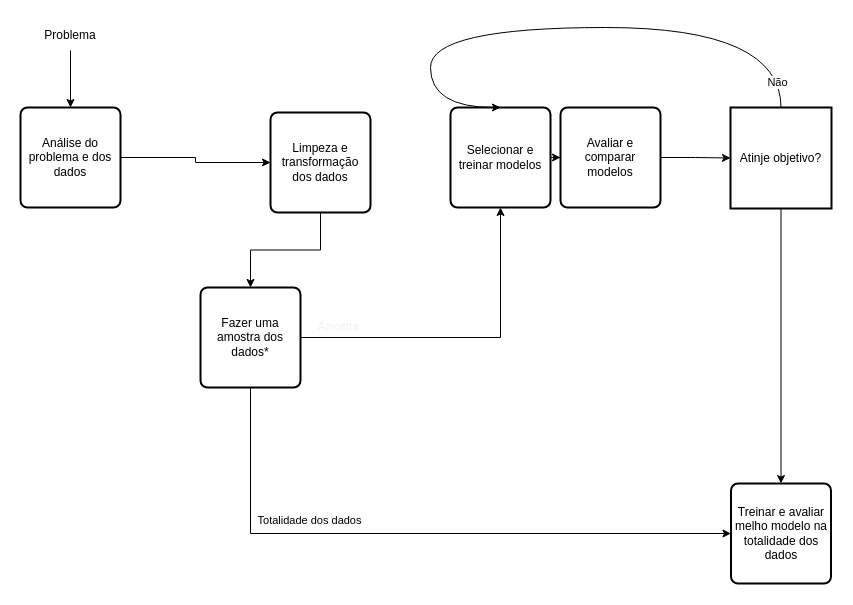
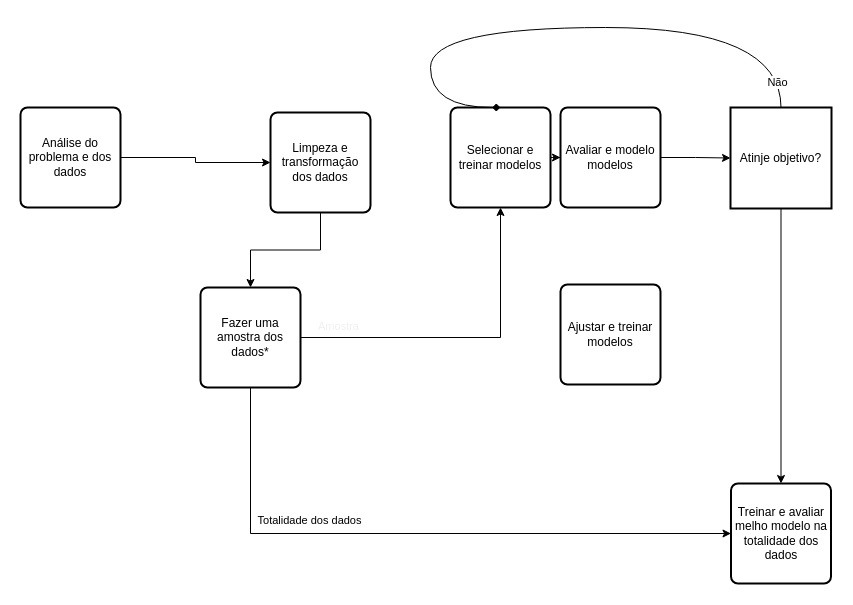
(71, 36) -> none
(71, 76) -> none
(492, 107) -> (492, 107)
(611, 158) -> (611, 158)
none -> (611, 335)
